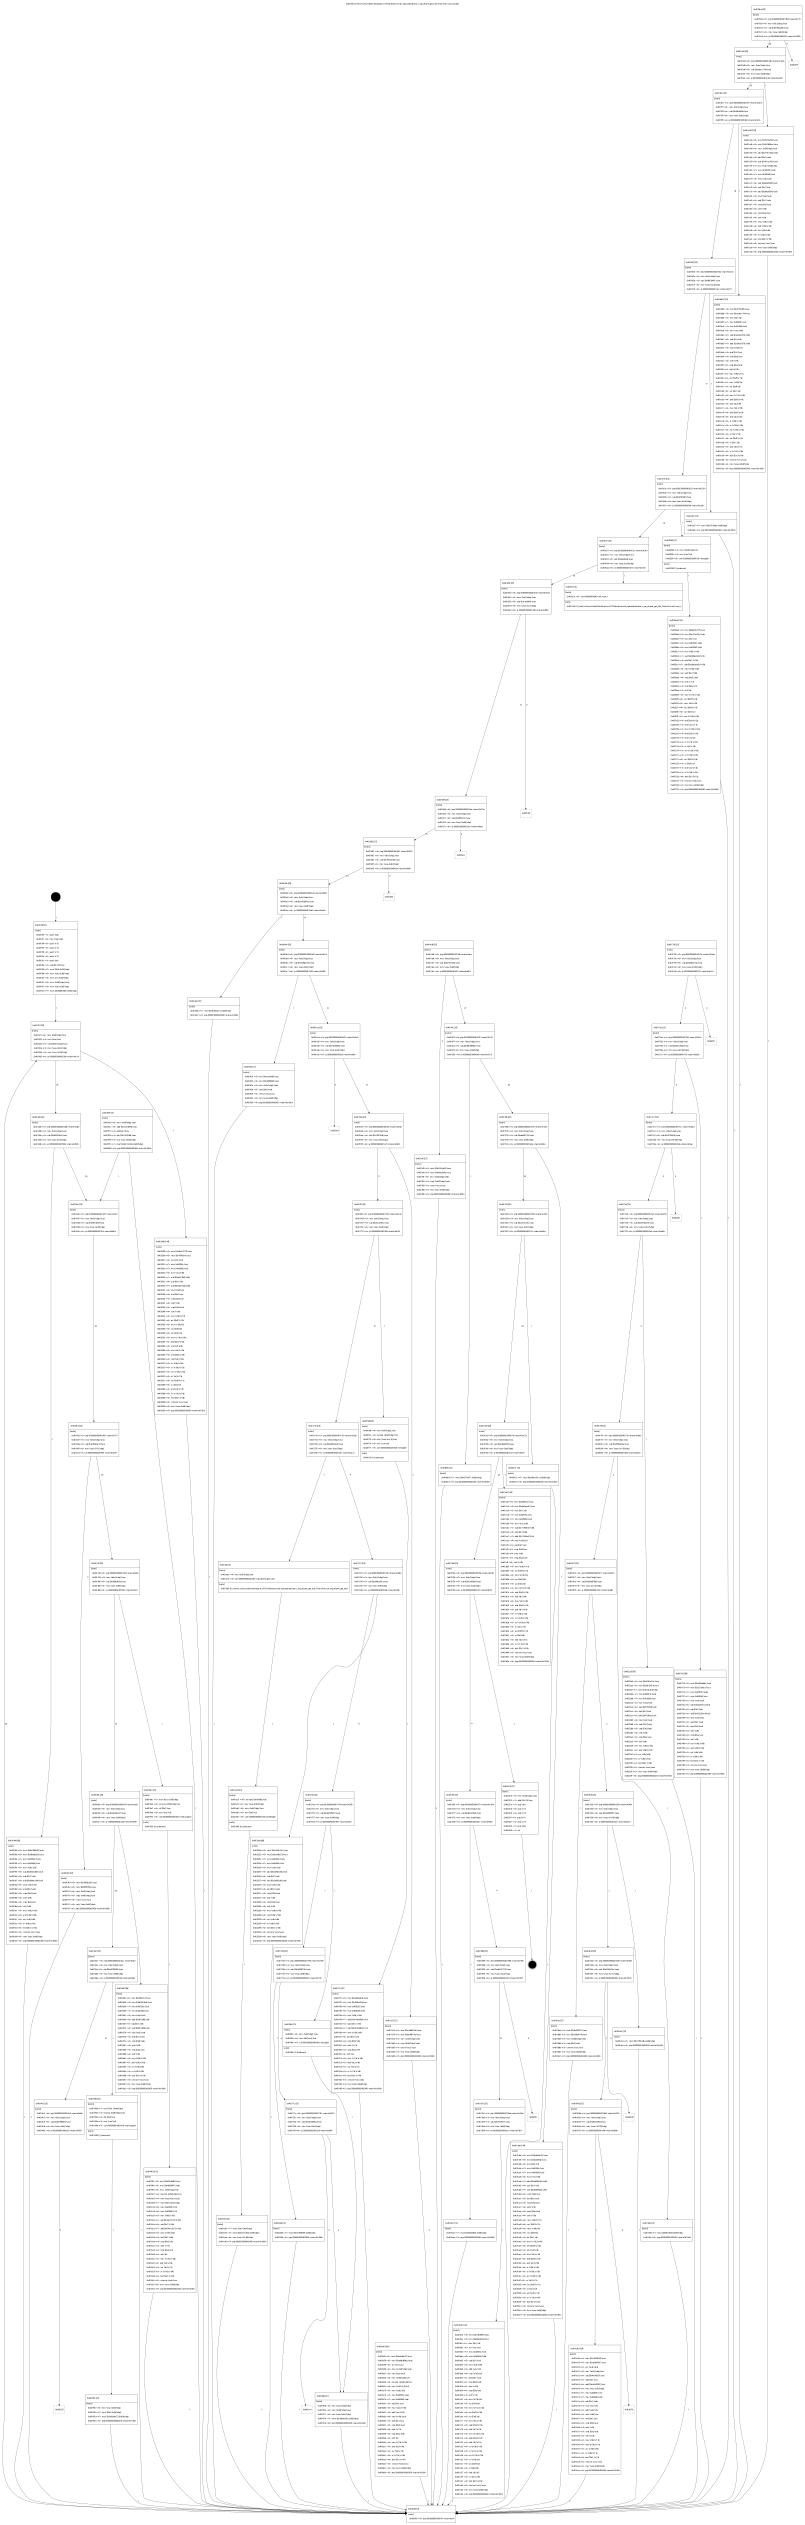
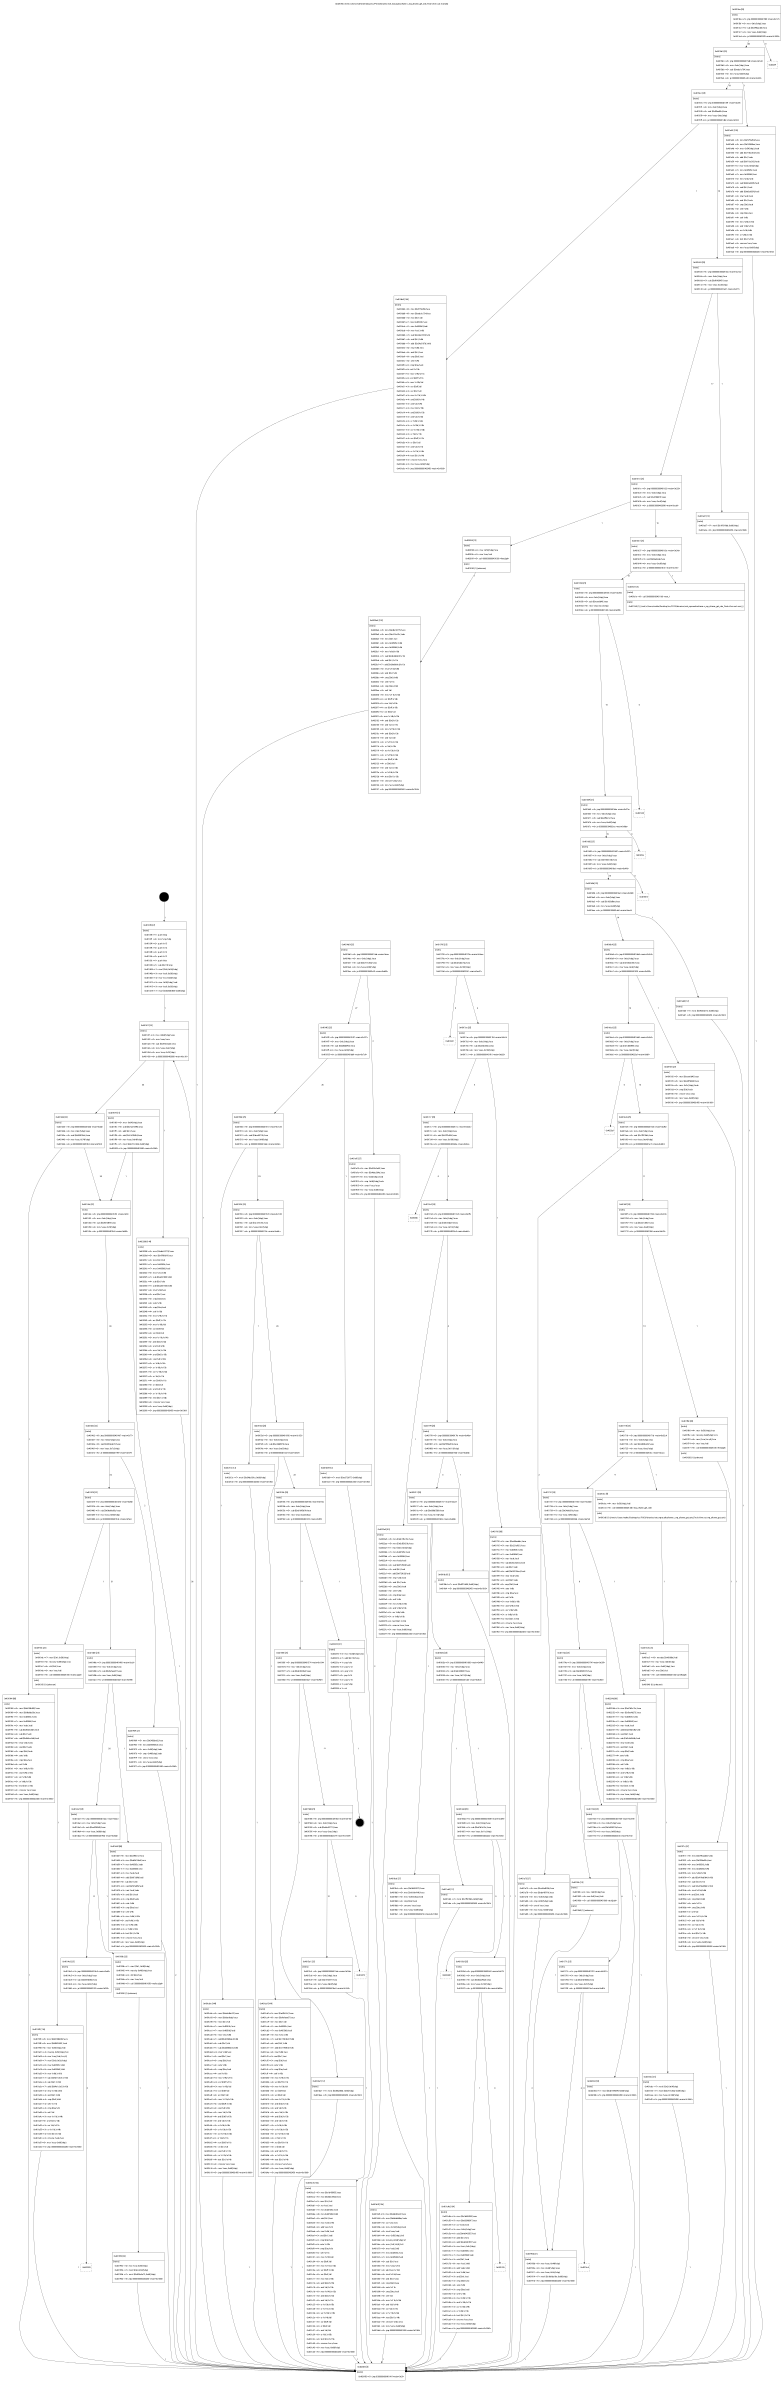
none -> (275, 2301)
